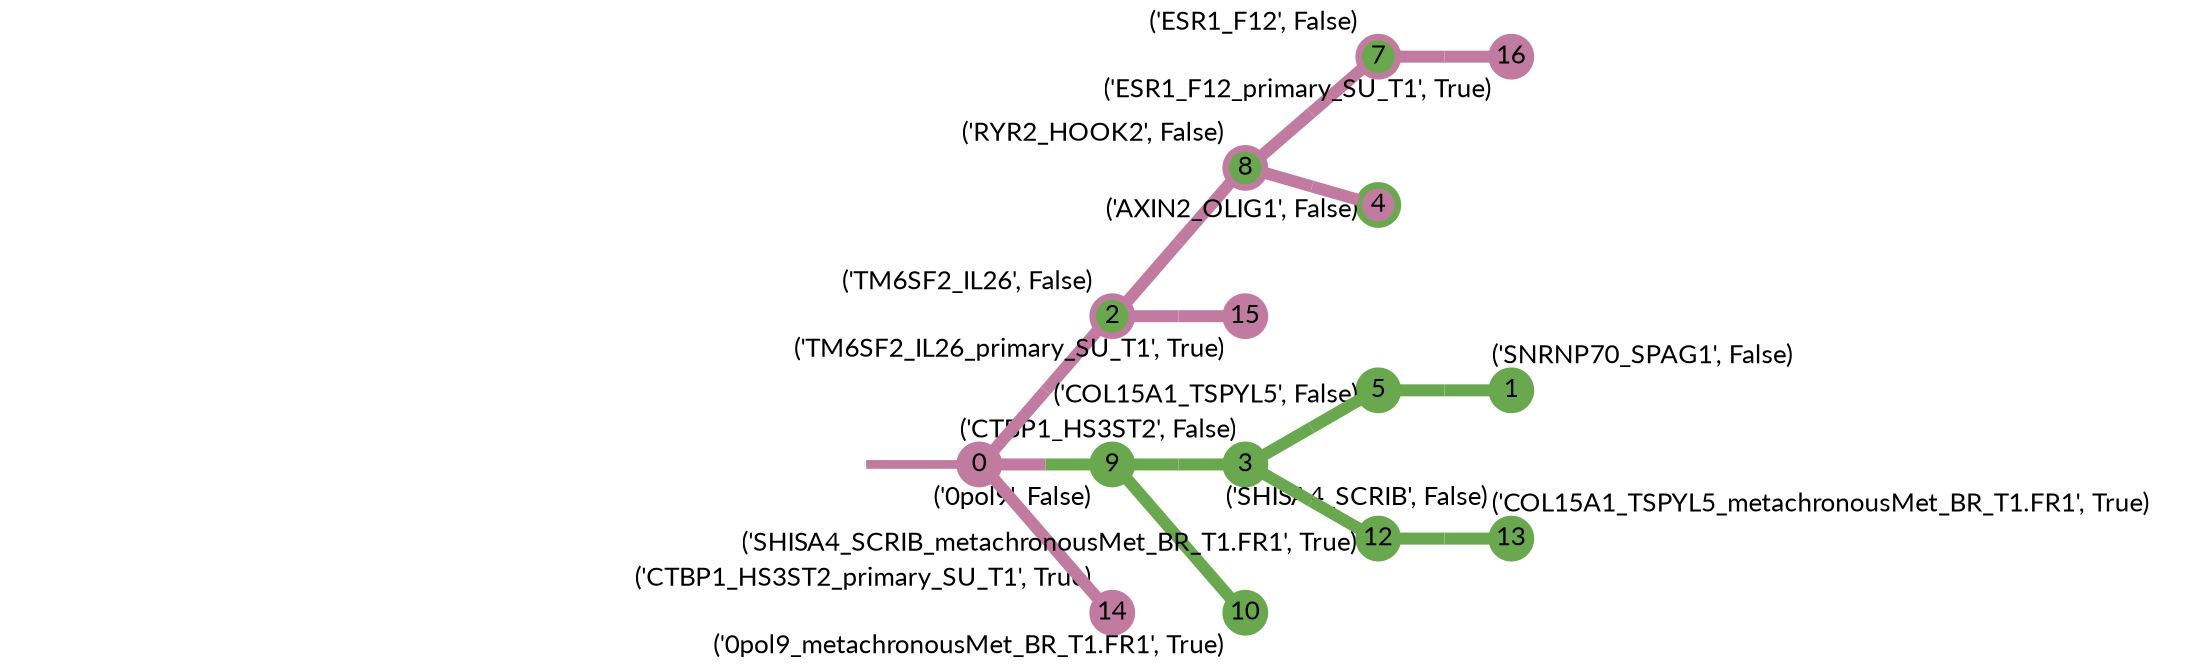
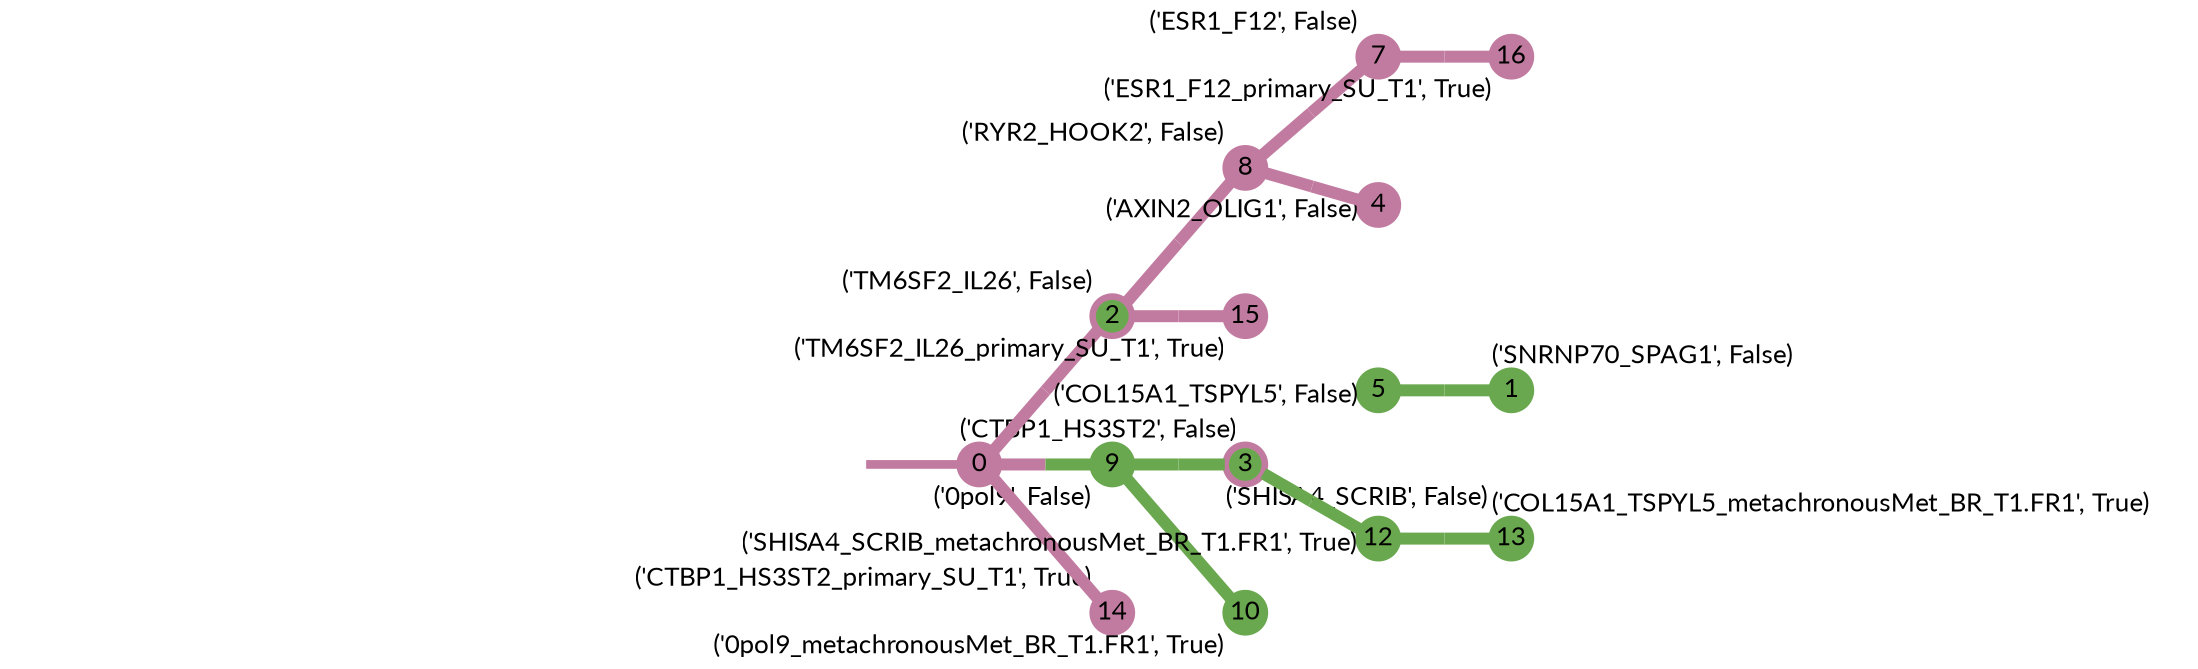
(1378, 57) -> (1378, 57)
(1245, 168) -> (1245, 168)
(1378, 205) -> (1378, 205)
(1311, 428) -> none
(1245, 464) -> (1245, 464)
